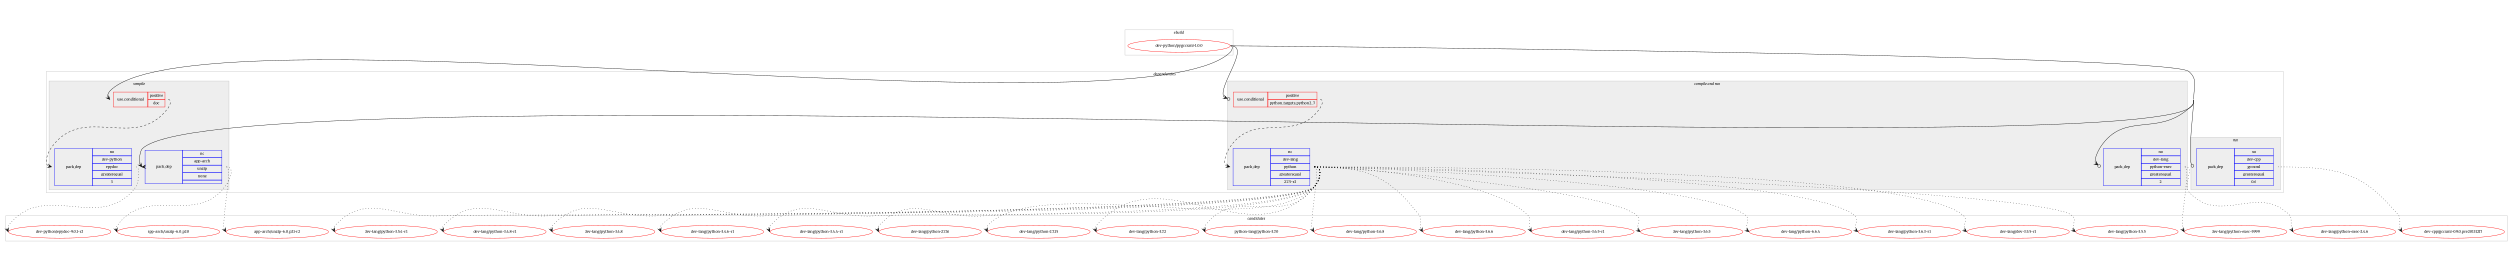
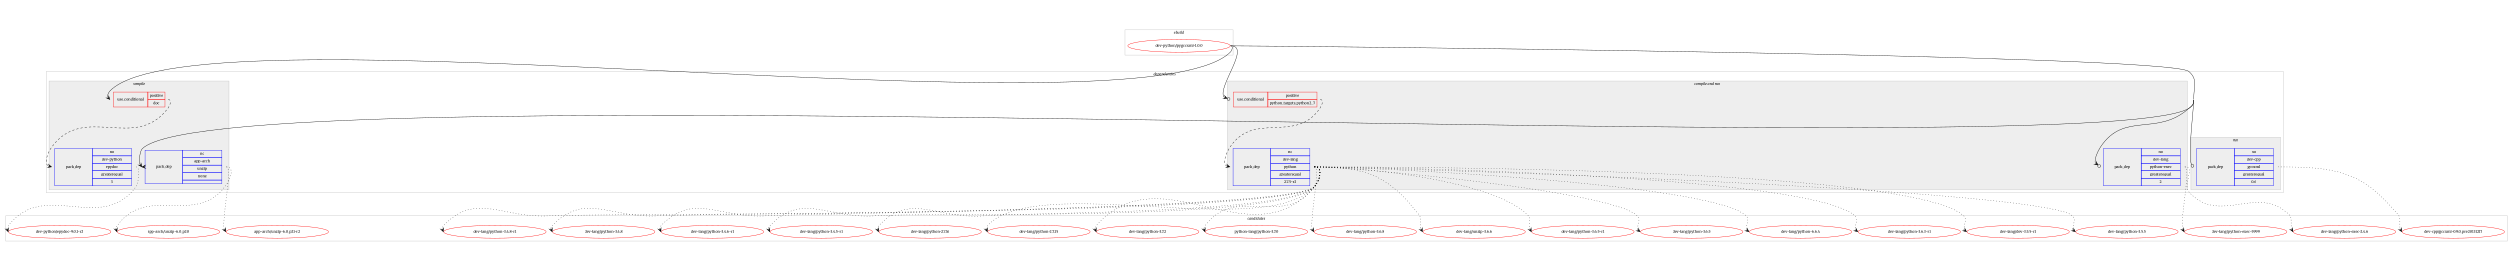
(386, 232) -> none
(821, 232) -> (821, 232)
(1474, 232) -> (1474, 232)
